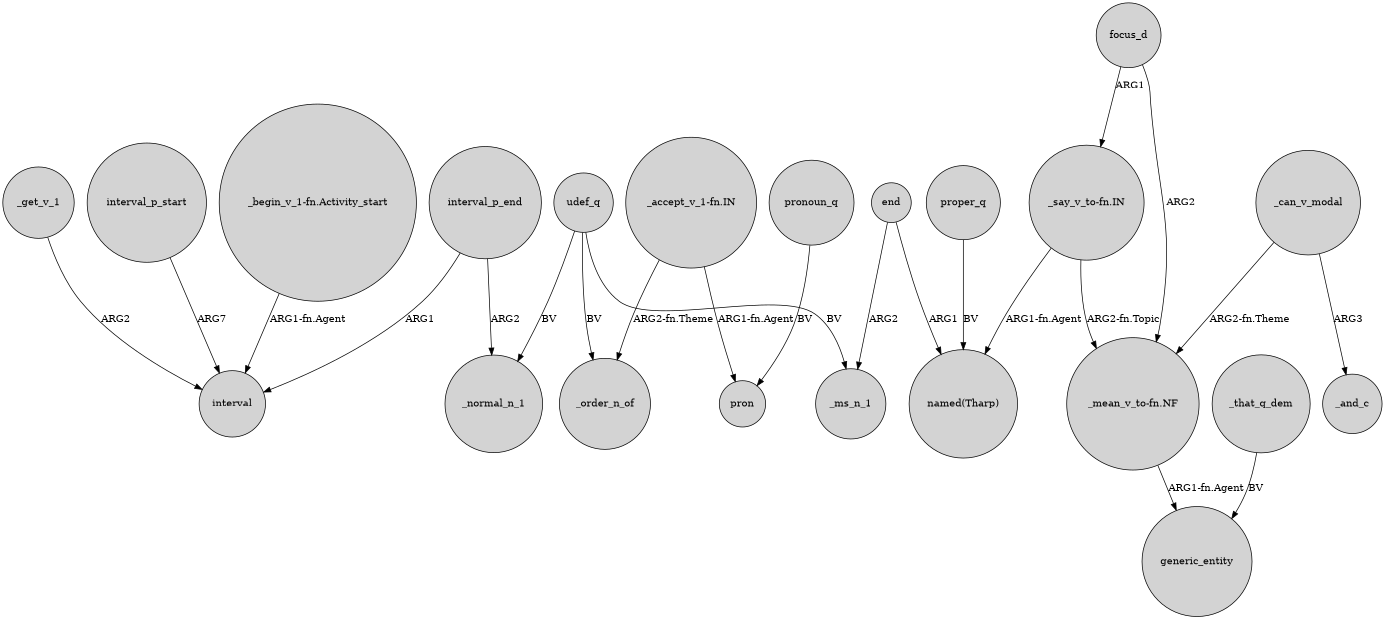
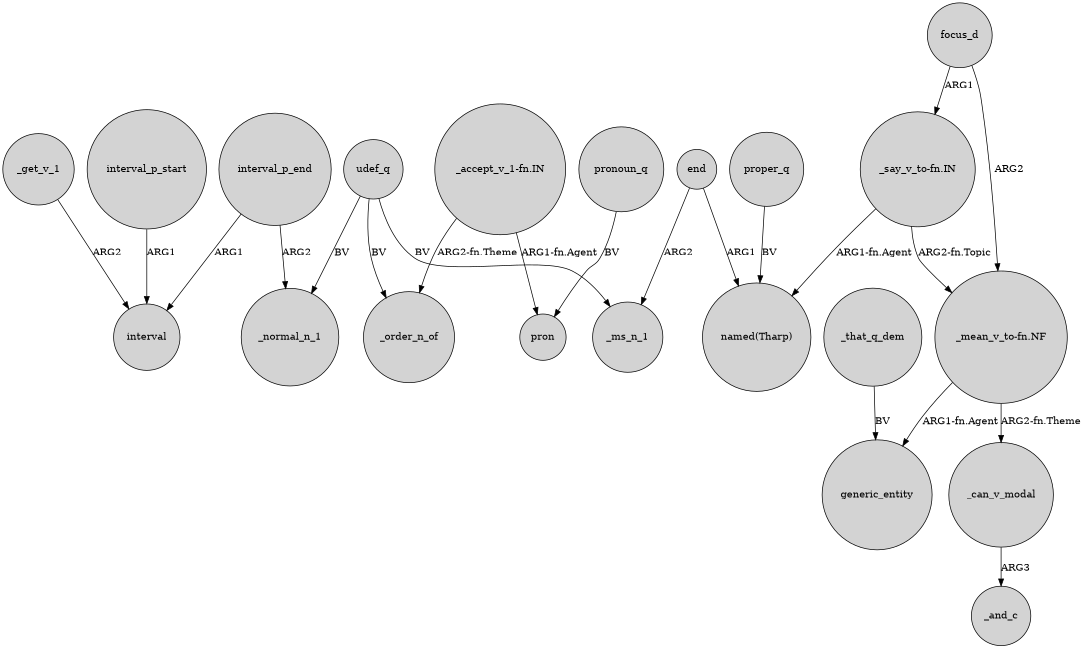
(318, 203) -> none
(1228, 295) -> (1001, 419)
(212, 319) -> (161, 253)
